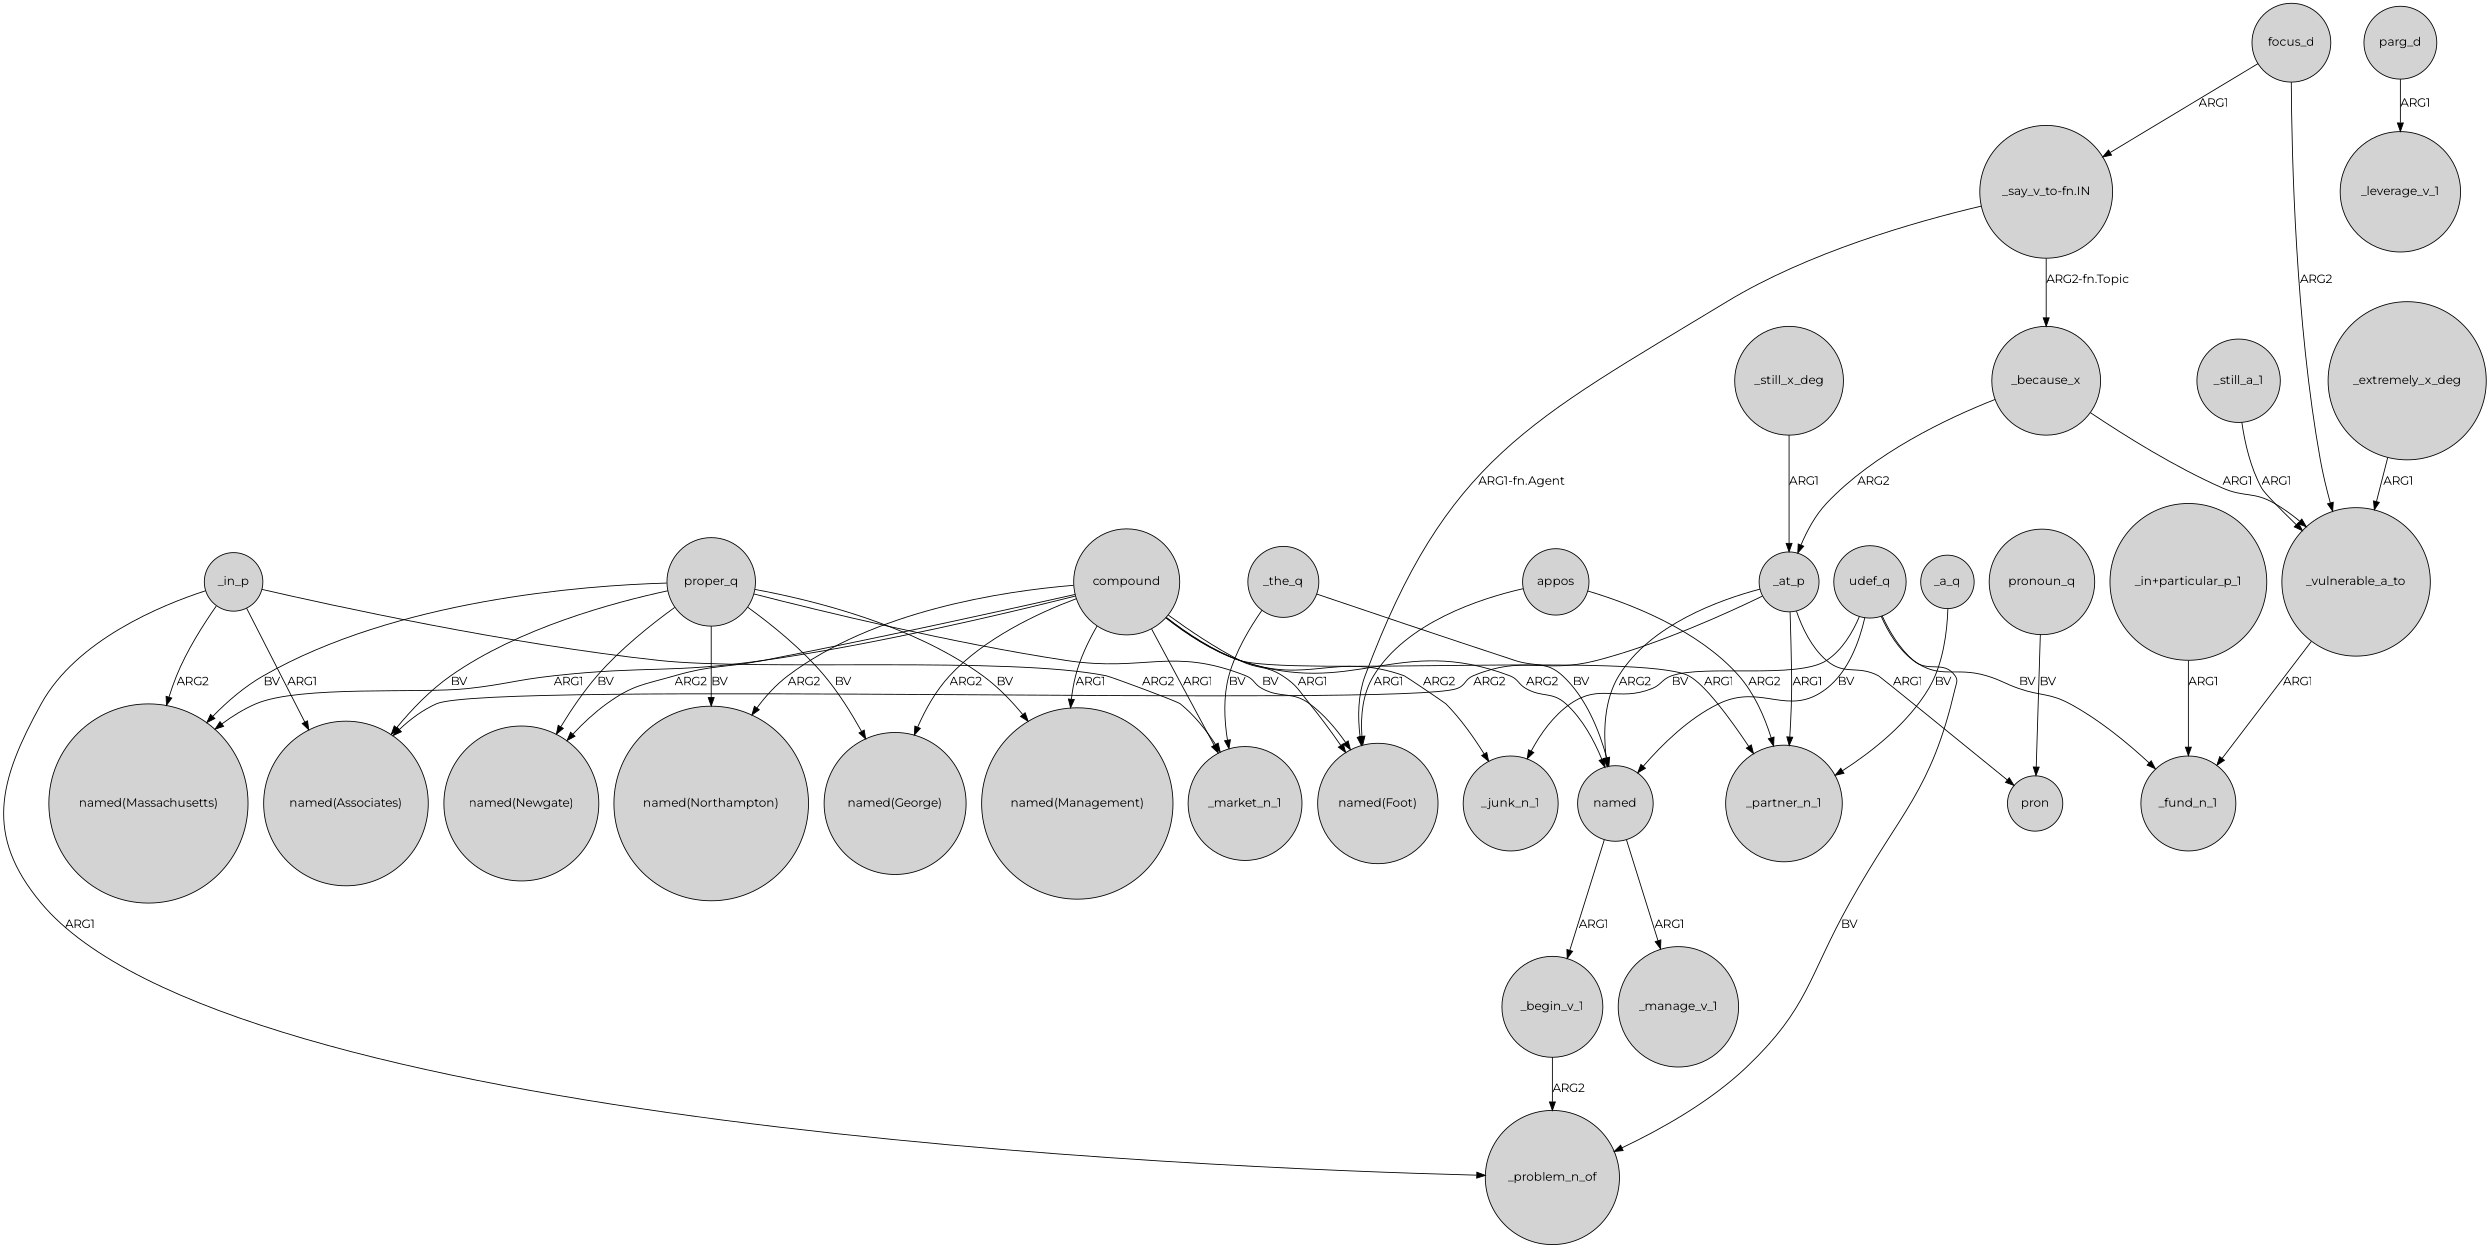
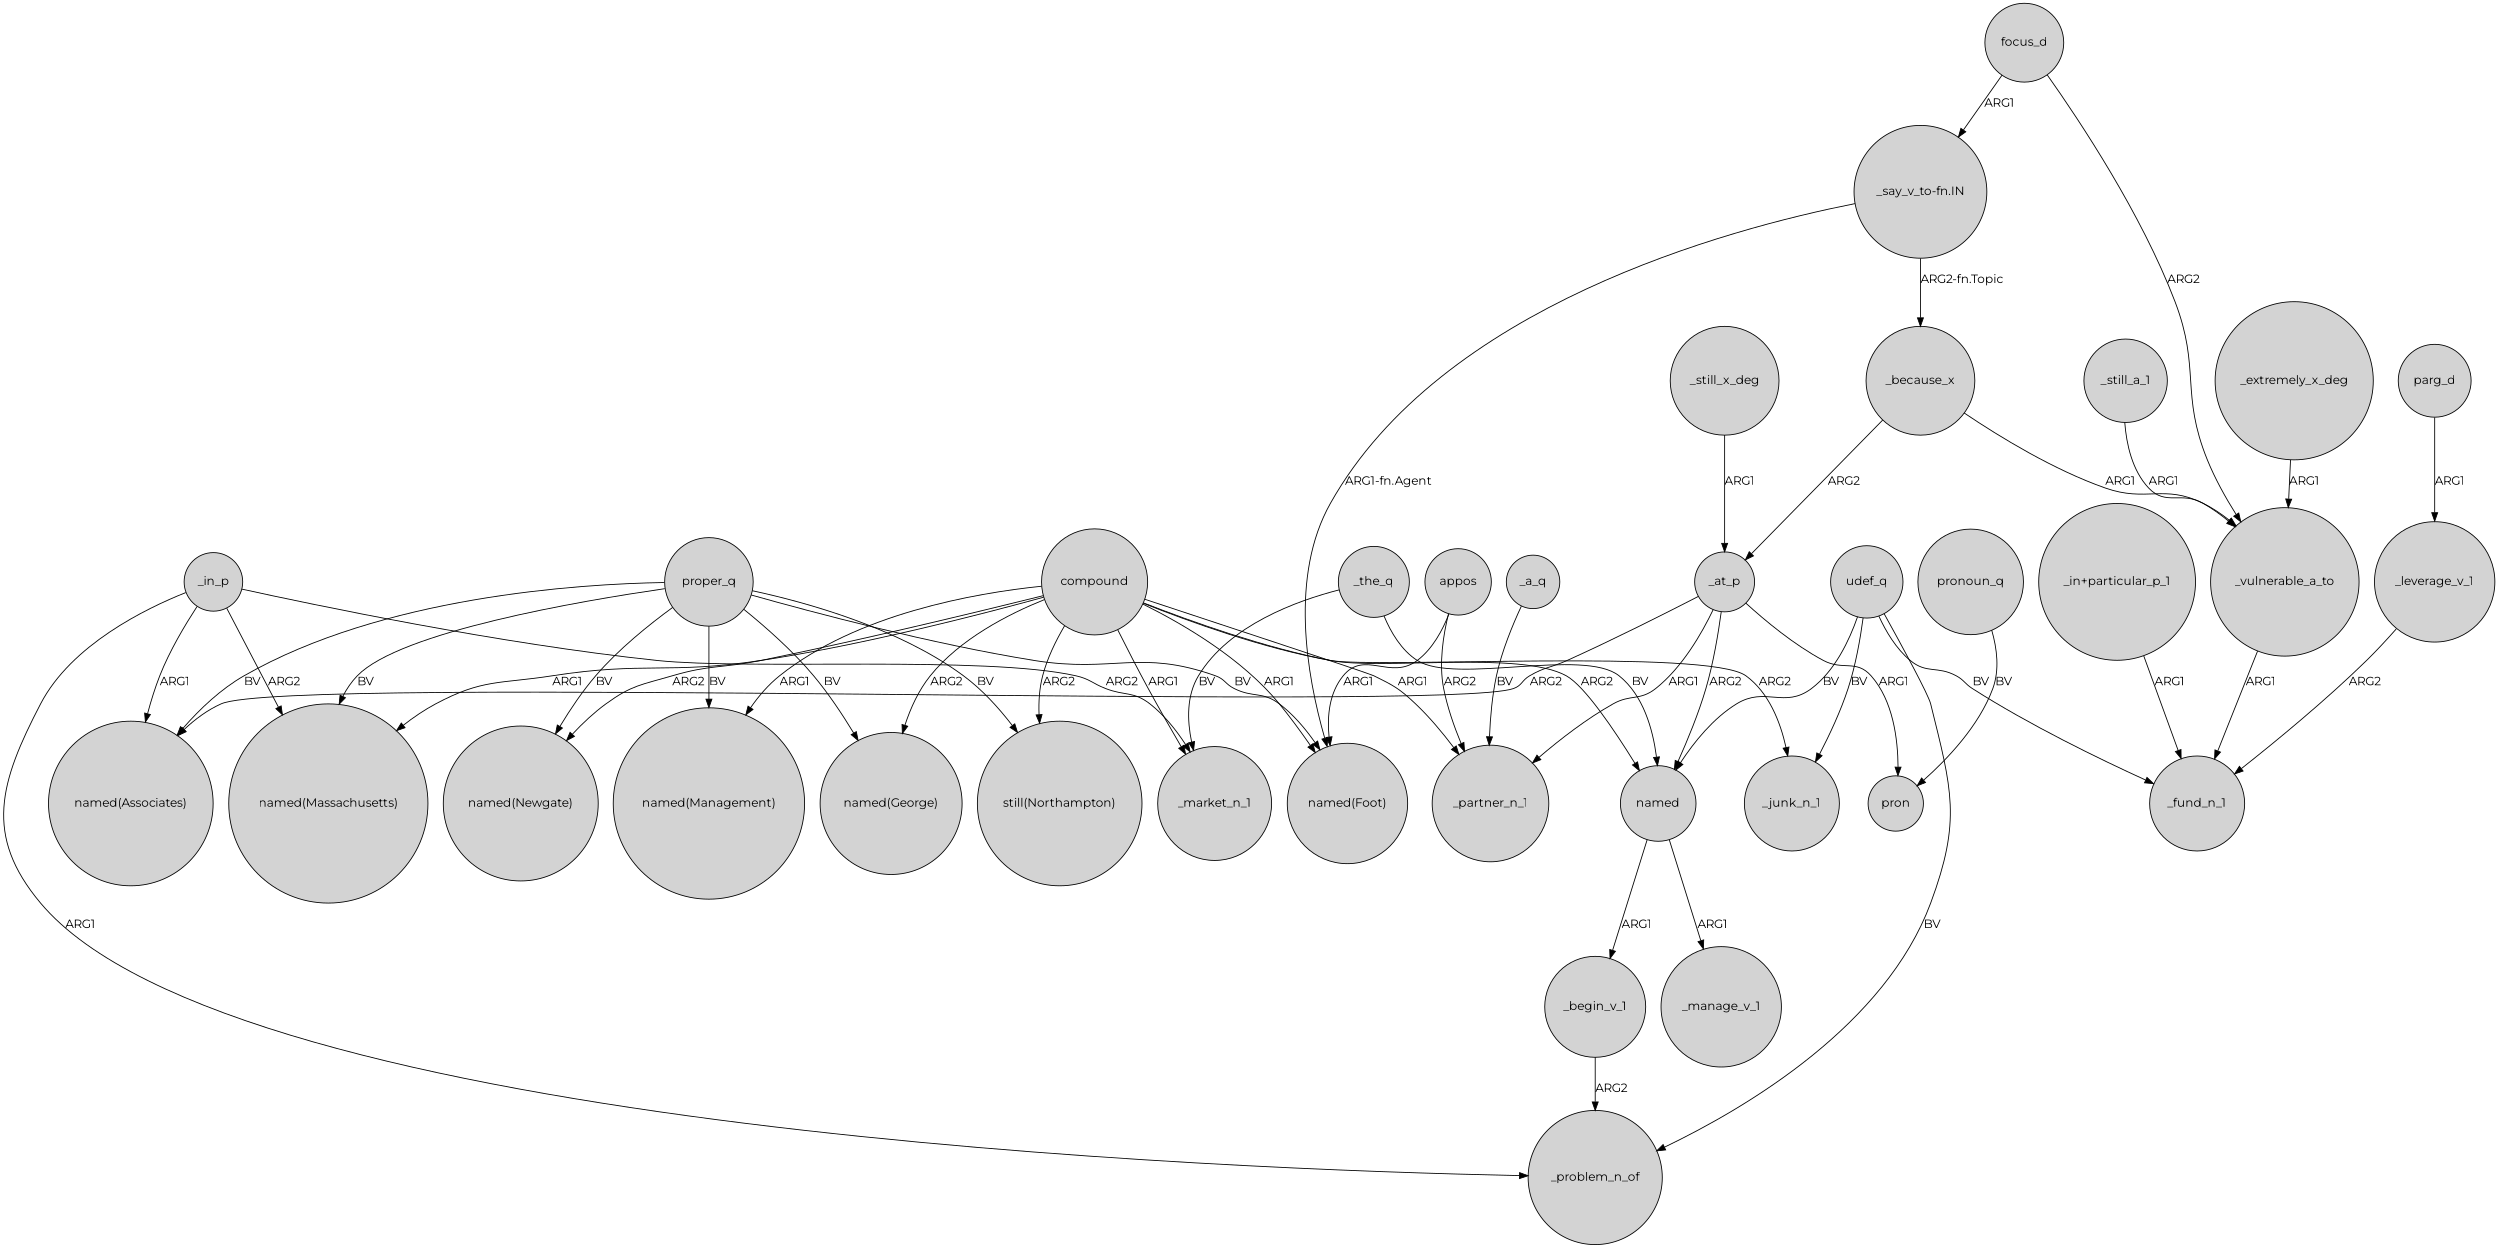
none -> (2322, 702)
(711, 803) -> (1060, 803)
